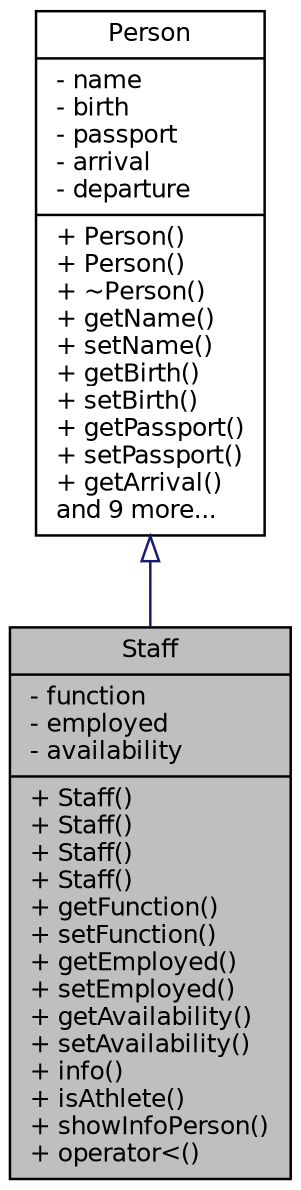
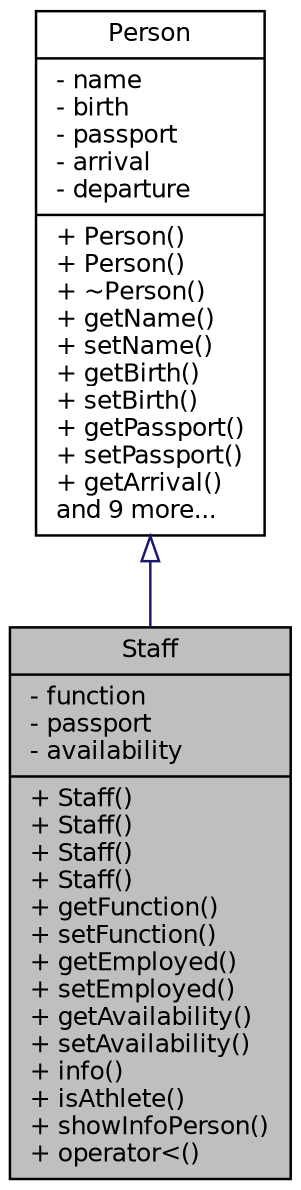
(99, 724) -> (91, 724)
